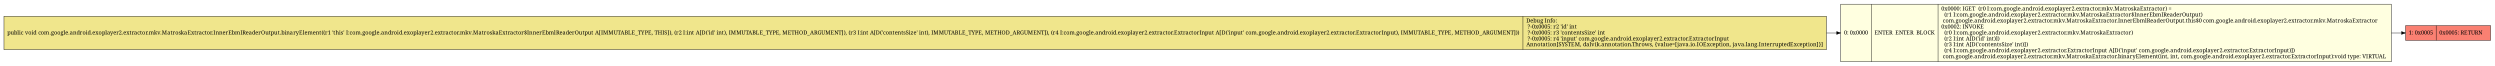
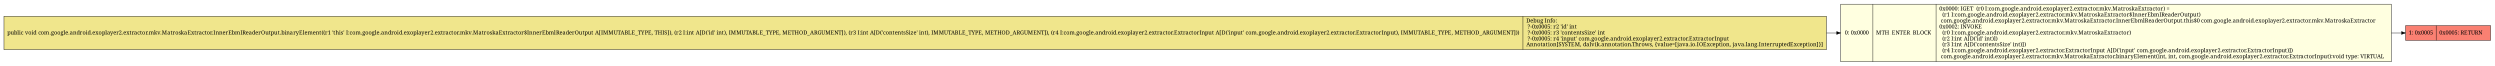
(1905, 33) -> (1904, 33)
